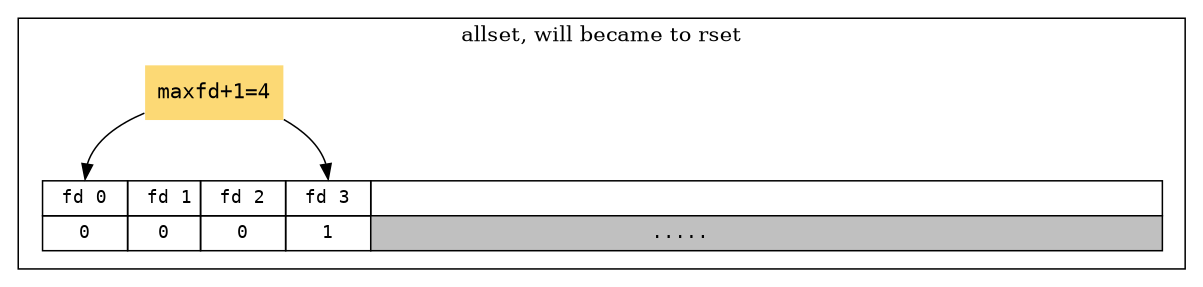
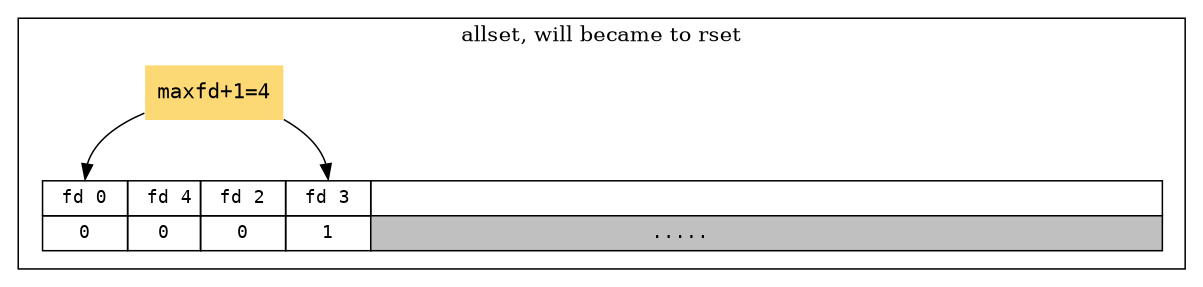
(164, 198) -> (164, 198)
